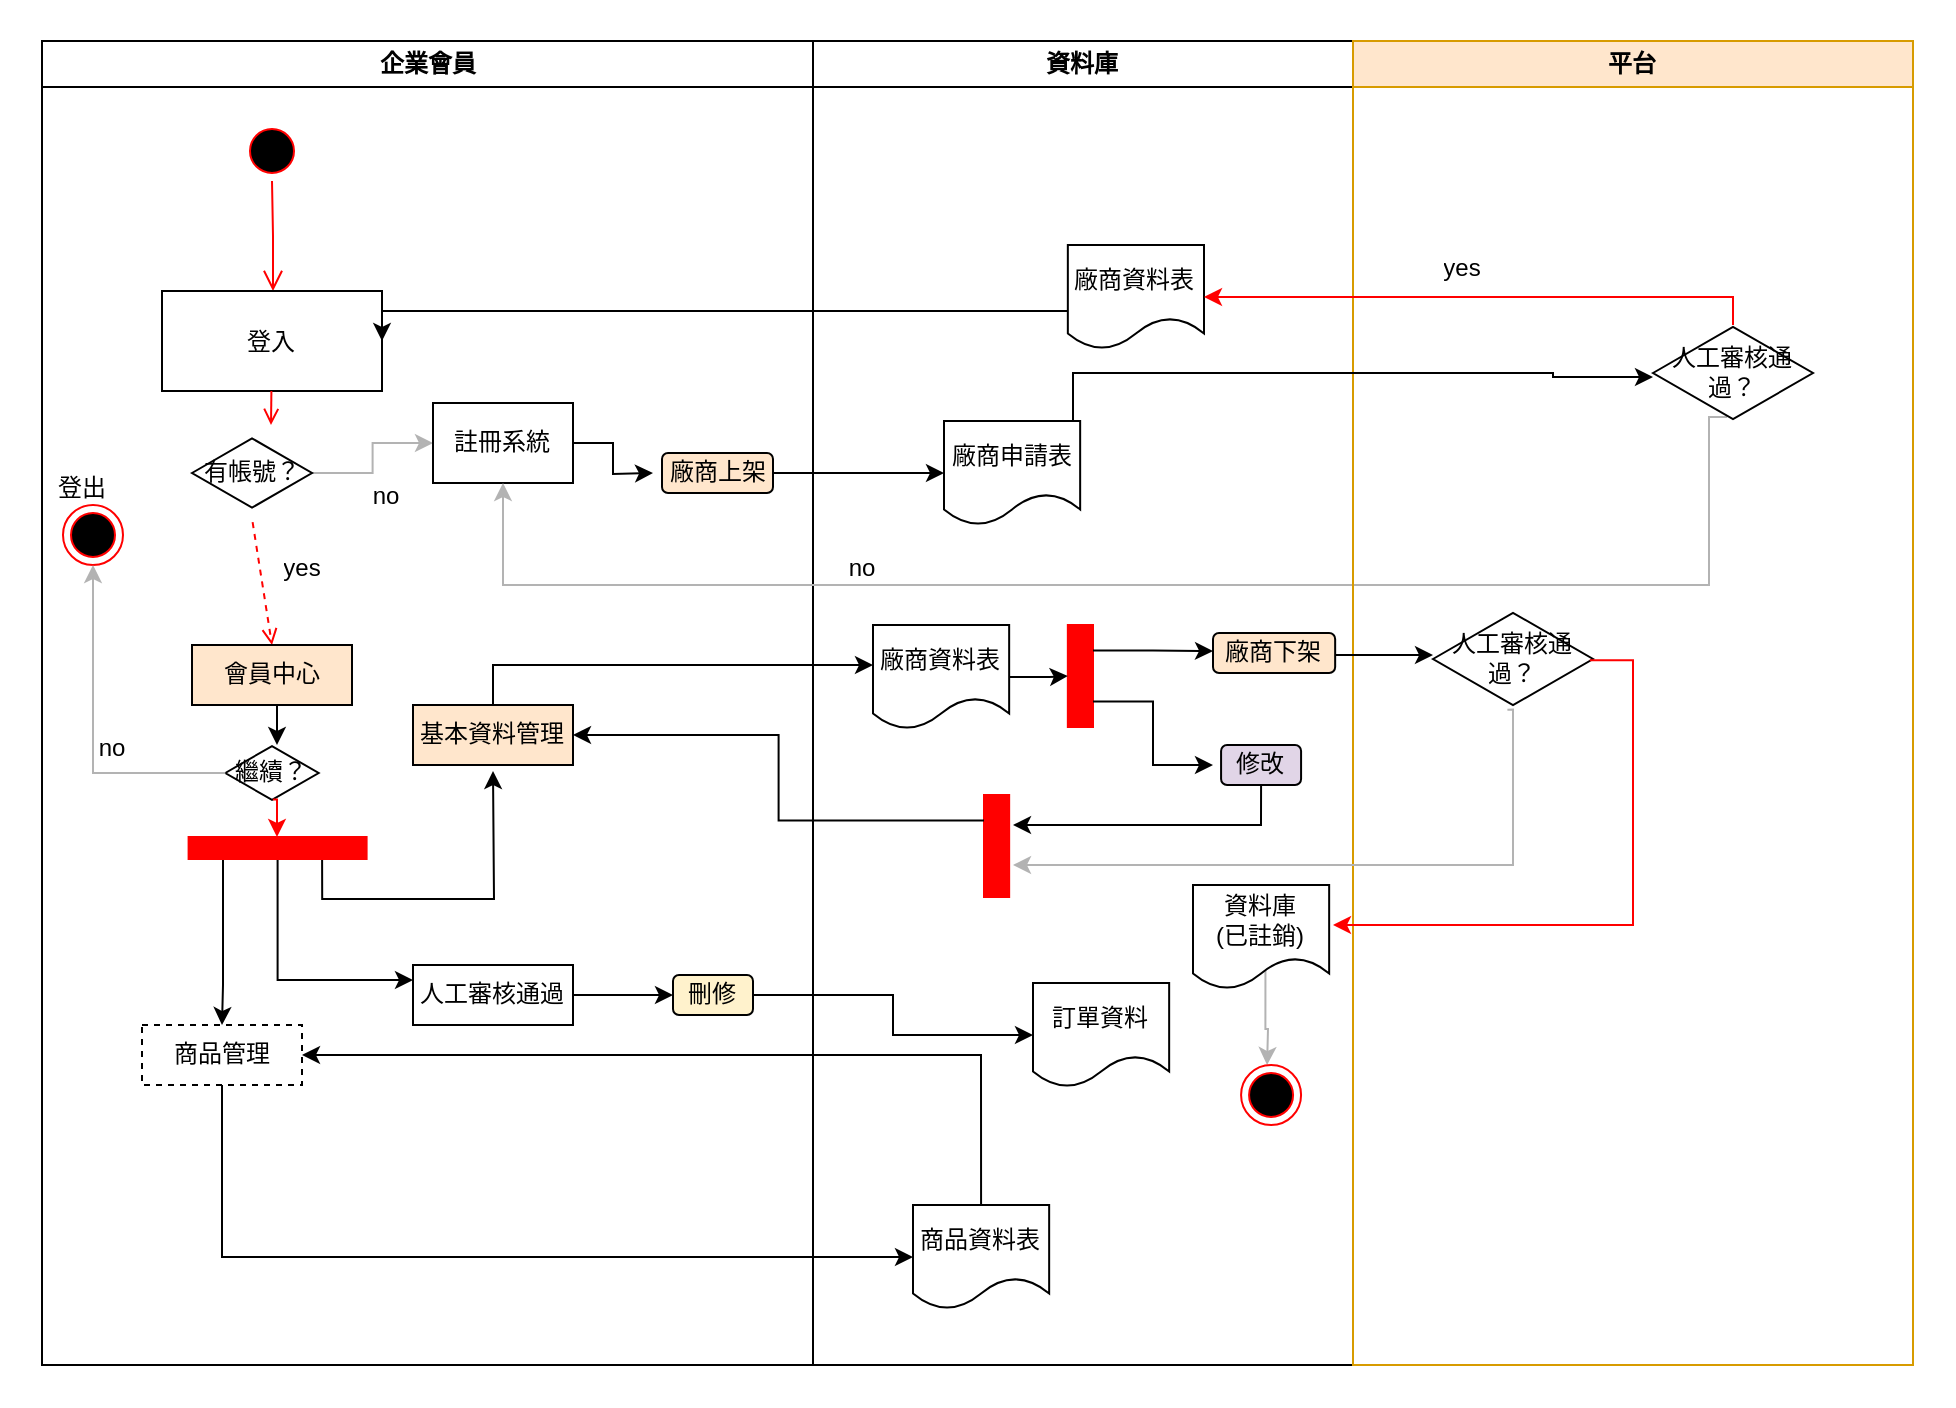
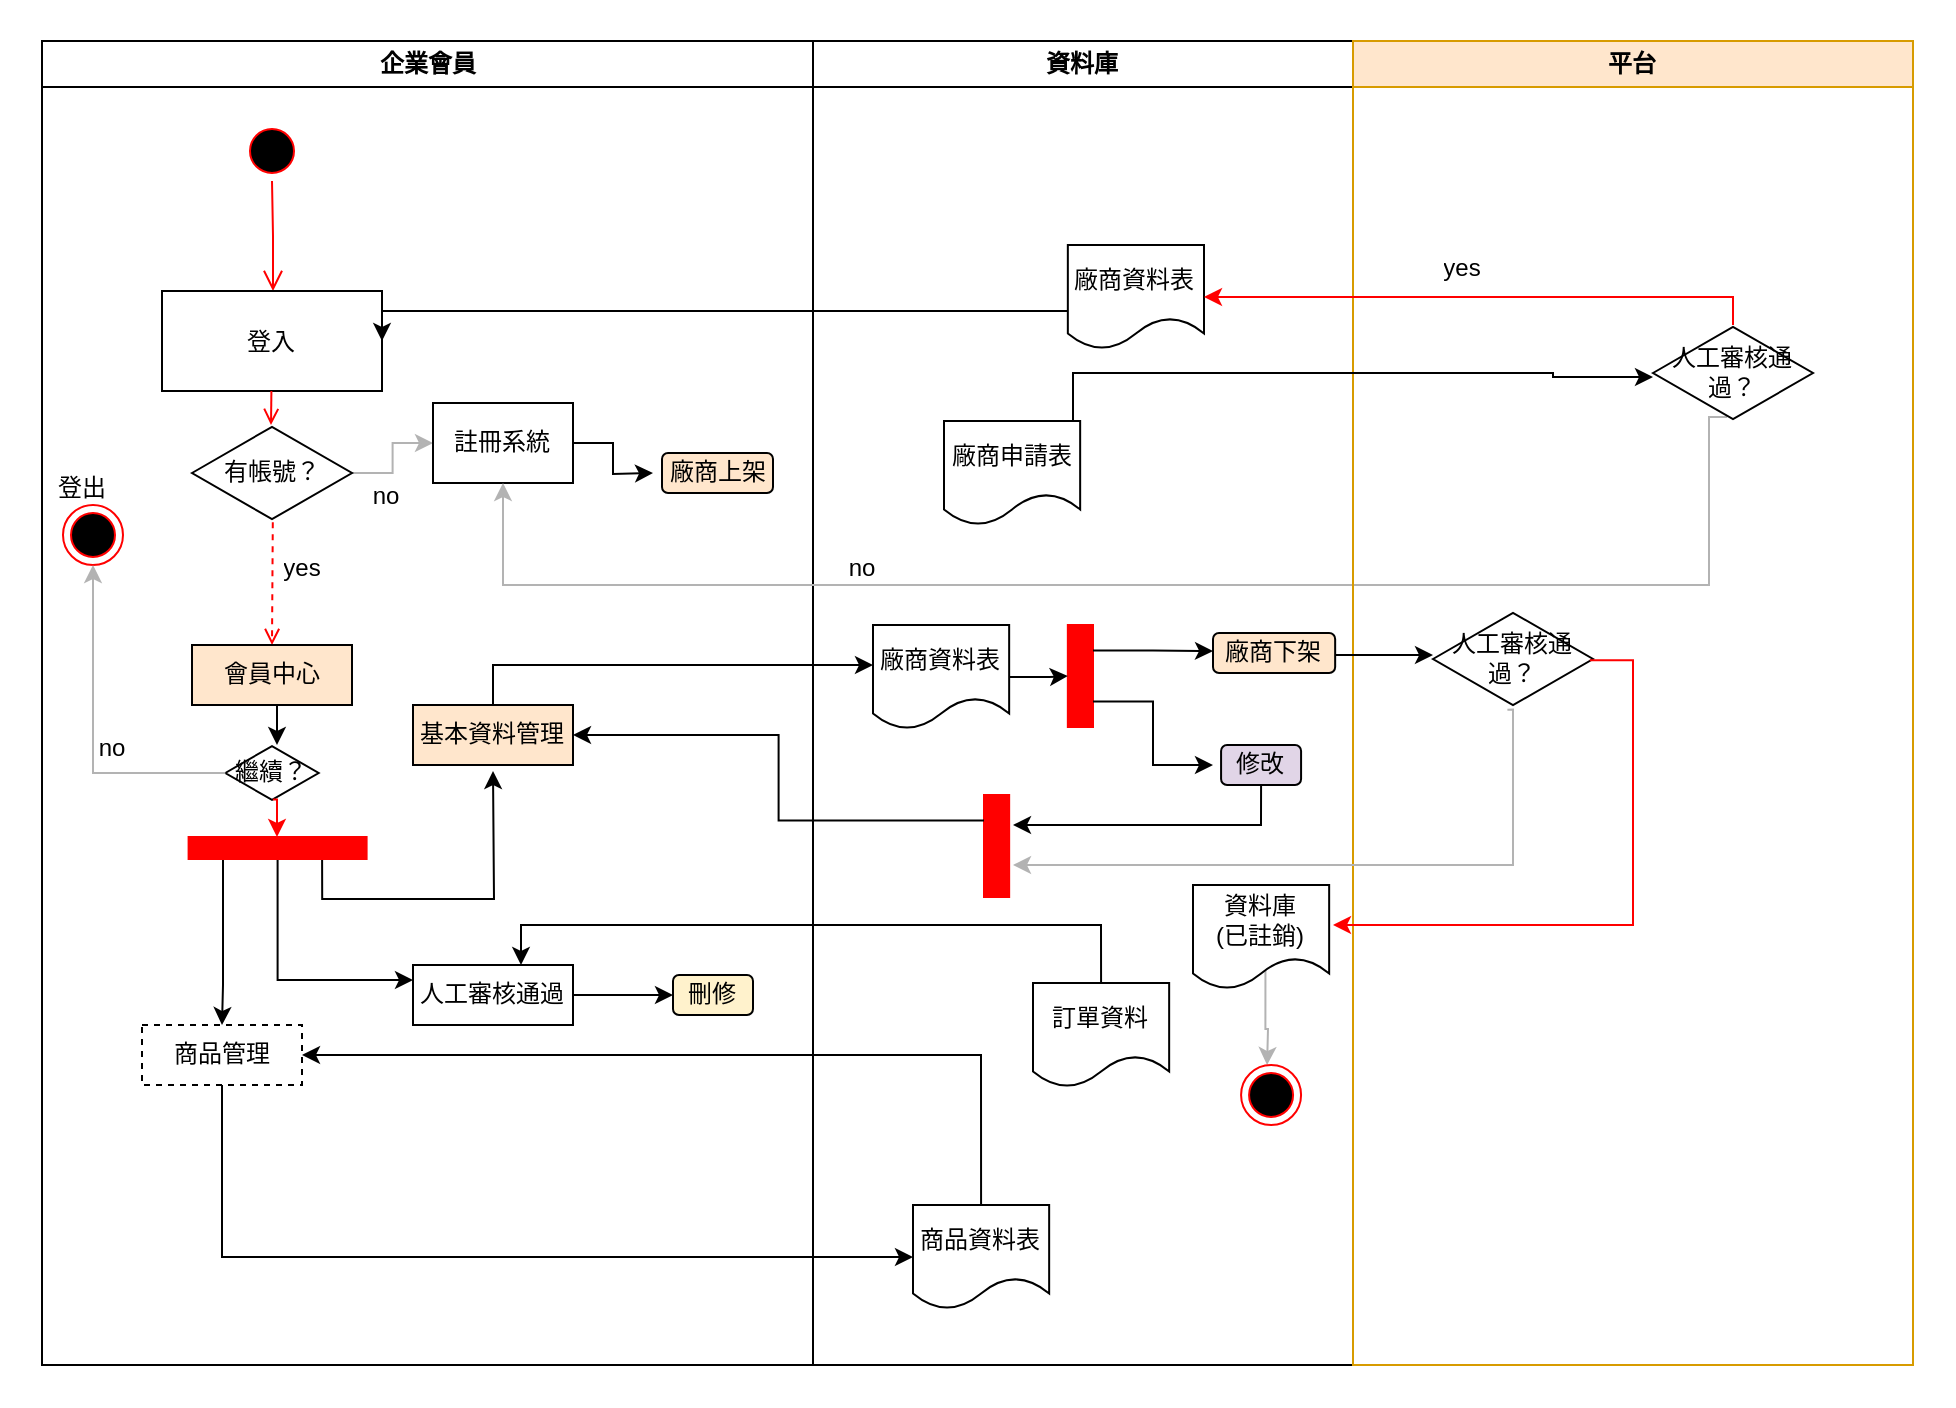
(252, 473) -> (272, 473)
(874, 473) -> none
none -> (988, 925)
(898, 1035) -> none
